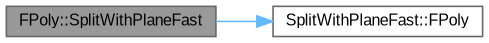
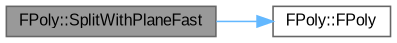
(378, 21) -> (332, 21)
